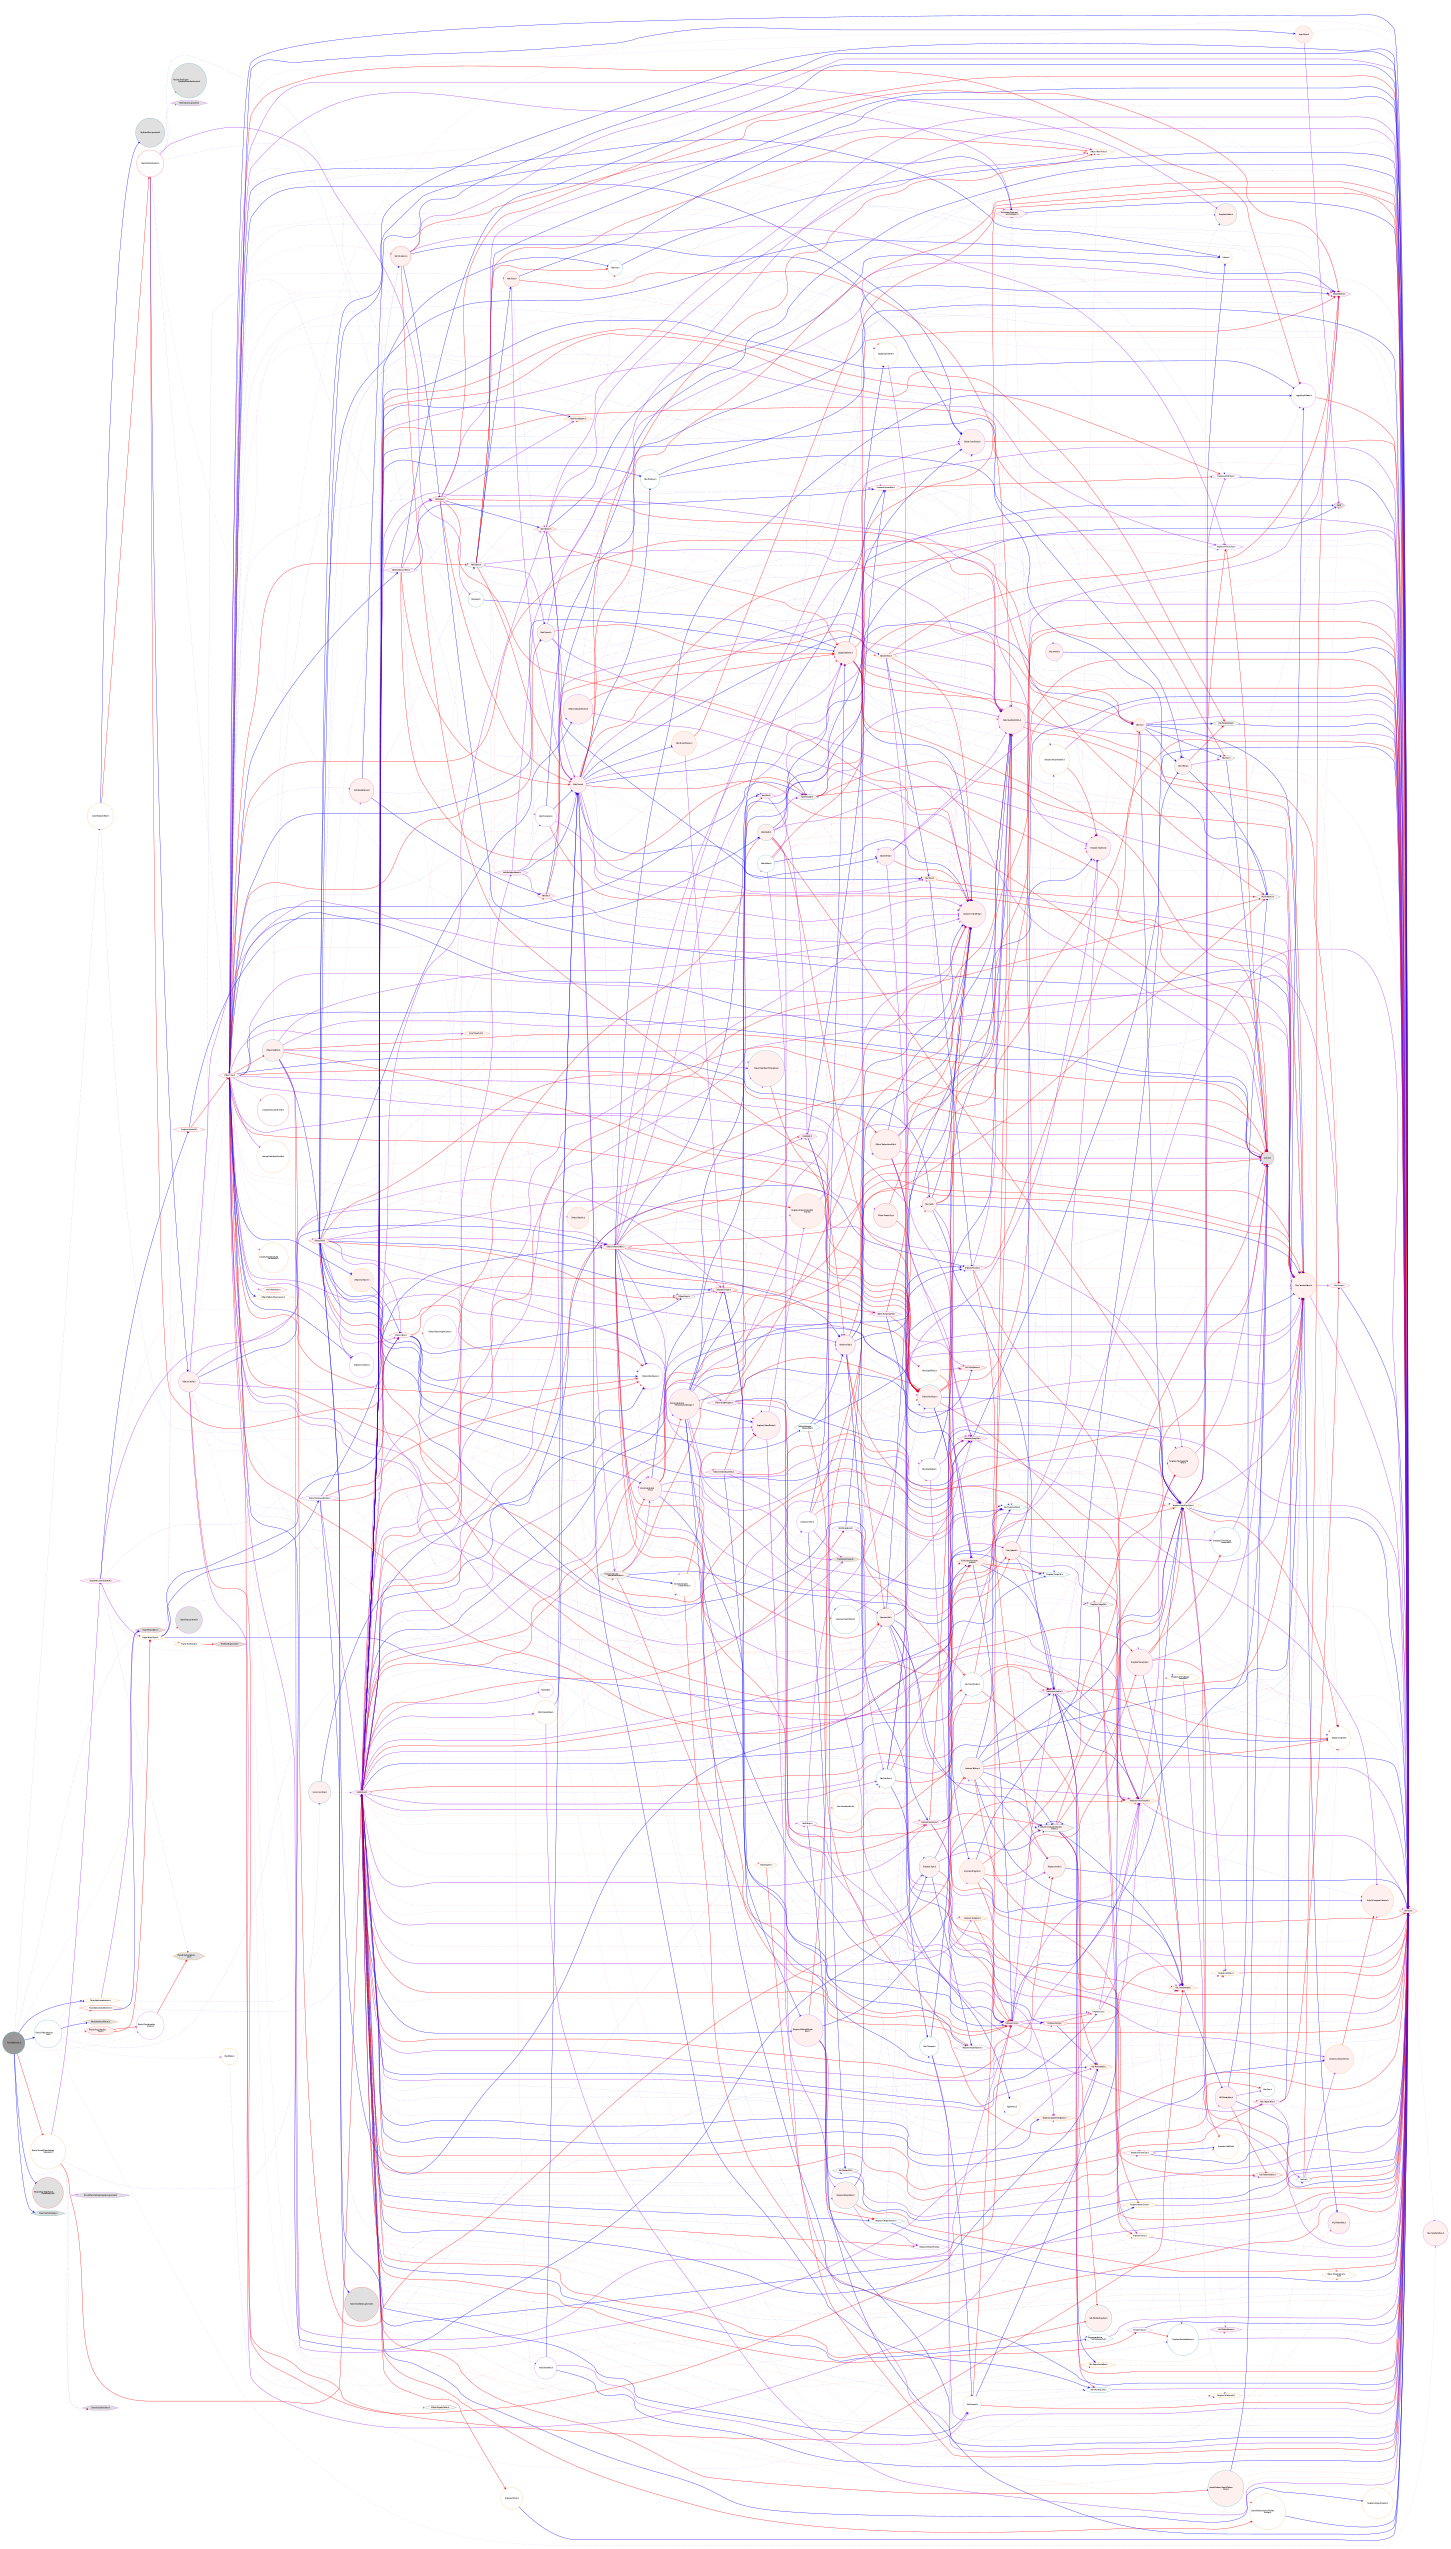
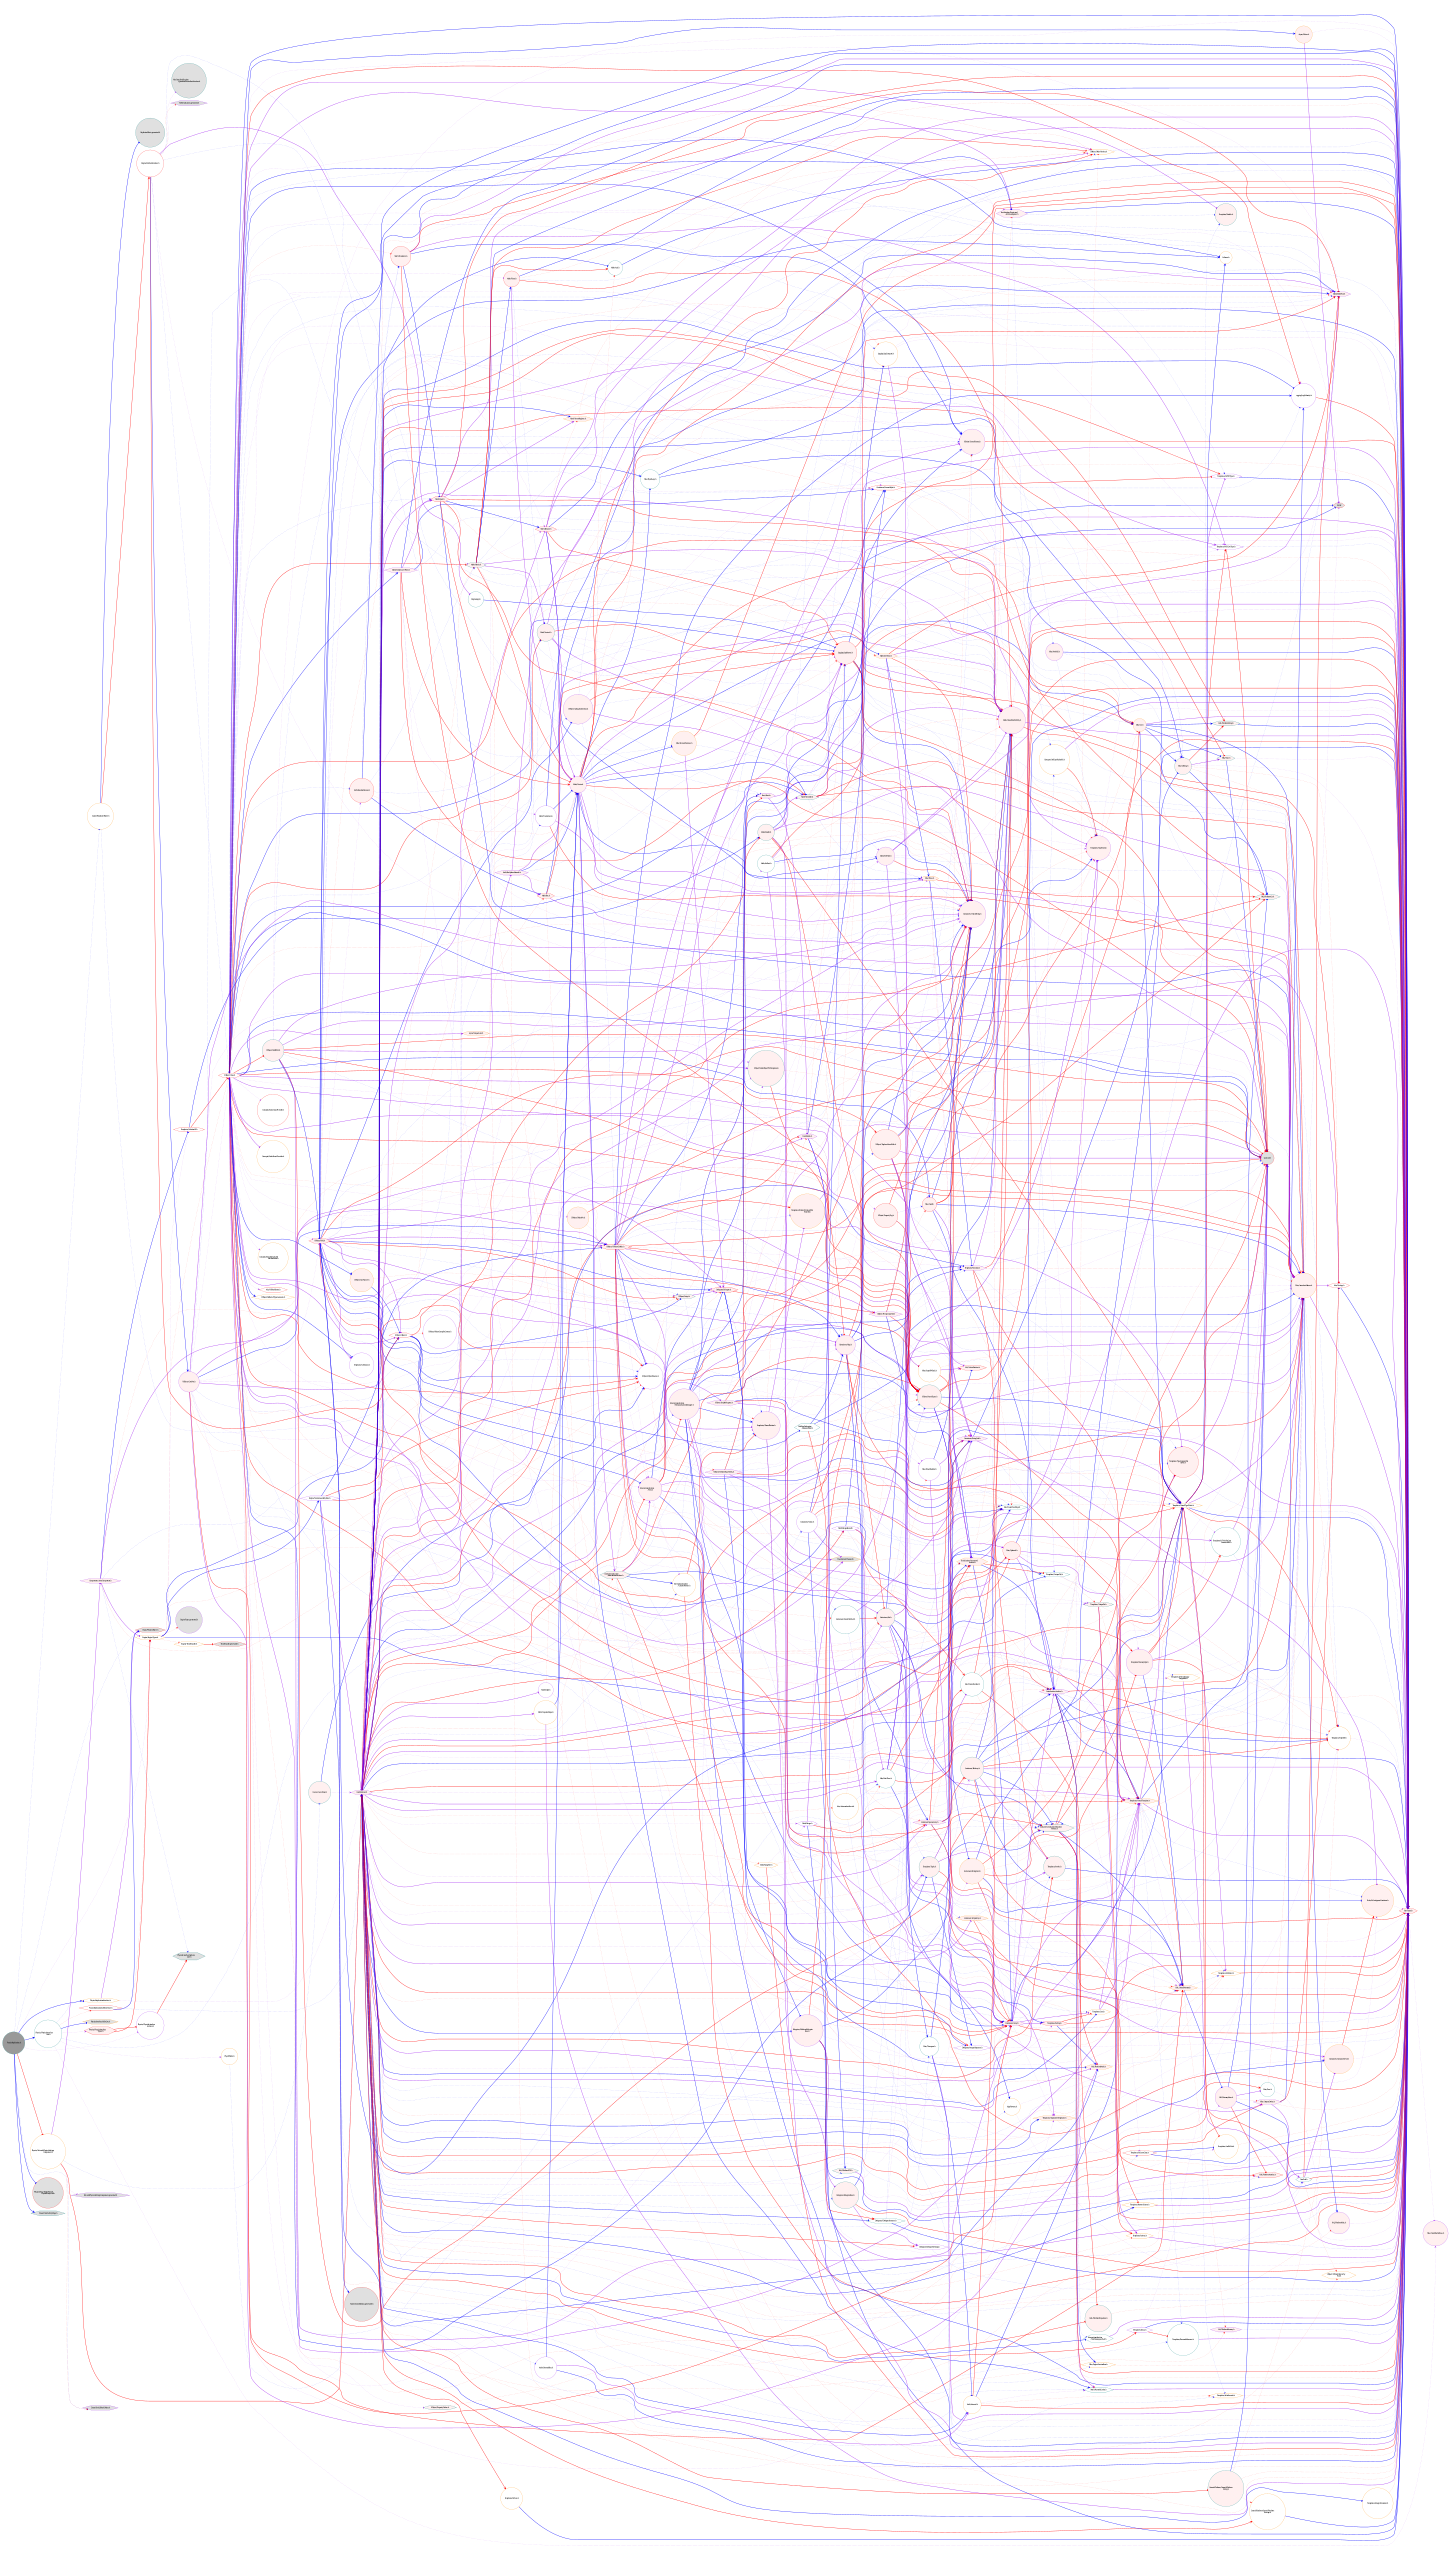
(682, 1505) -> (867, 1618)
(189, 1956) -> (189, 1956)
